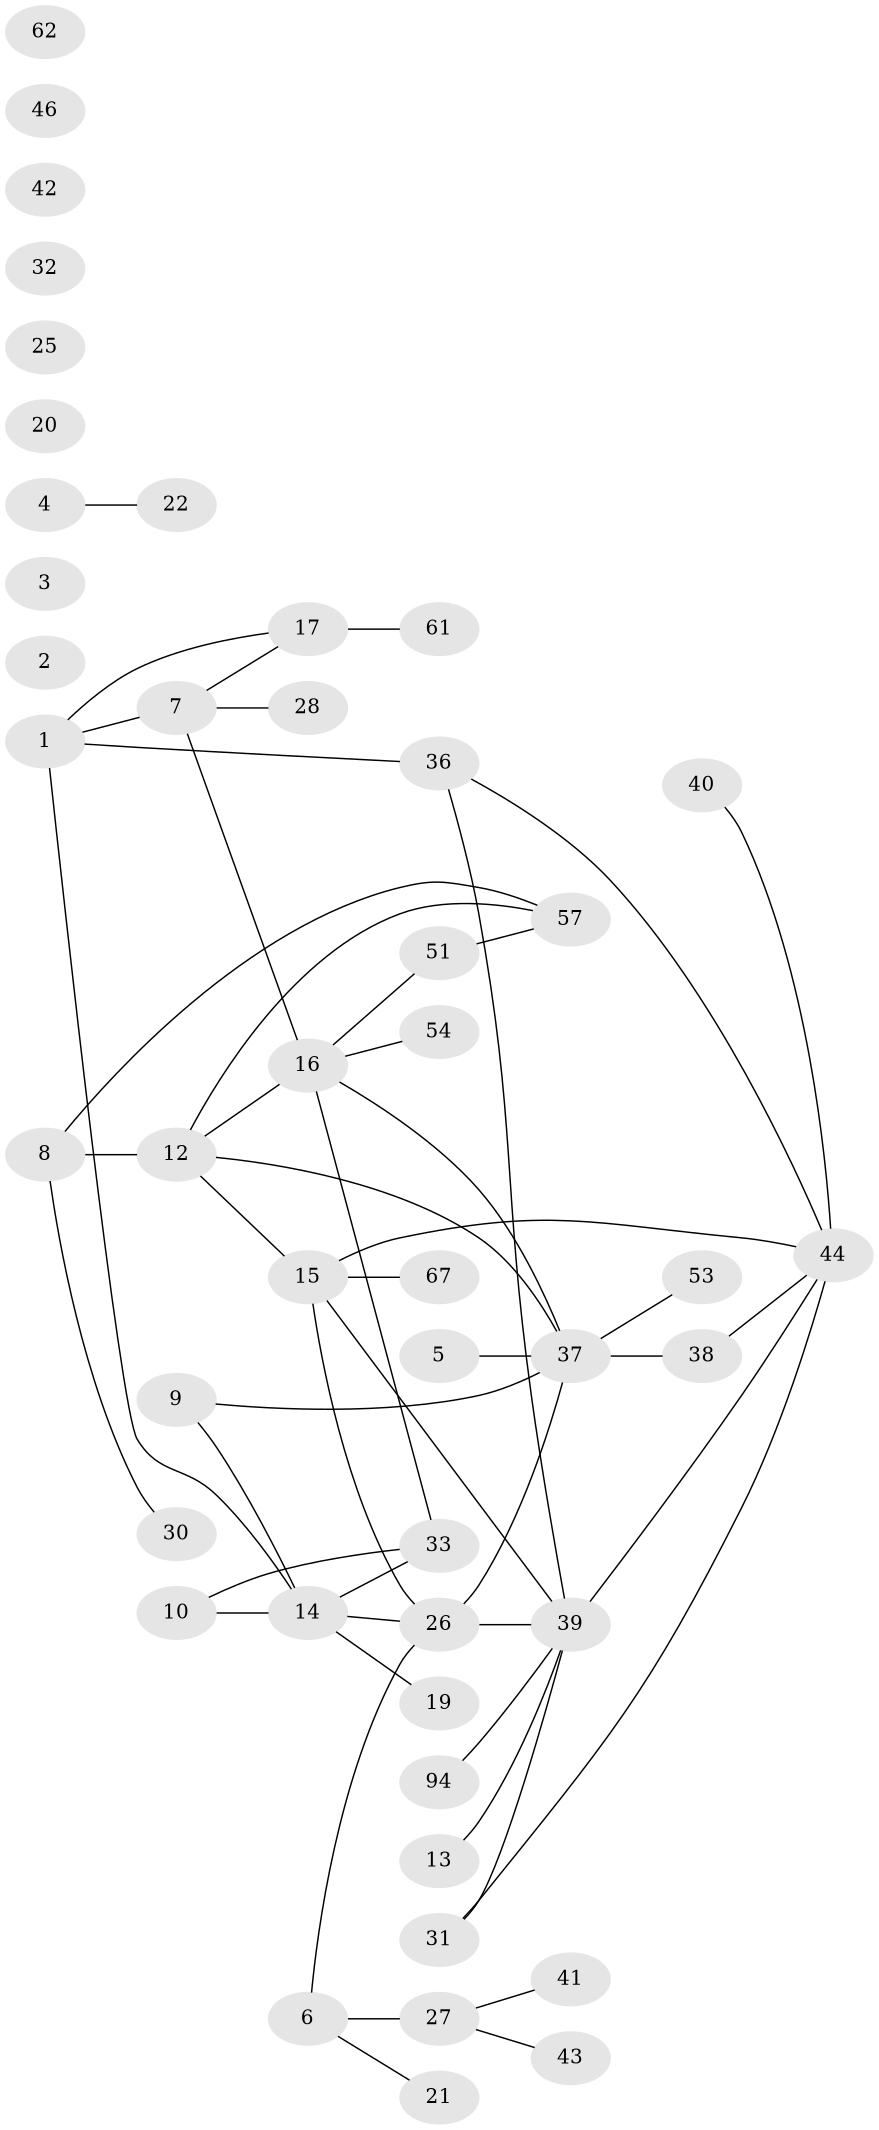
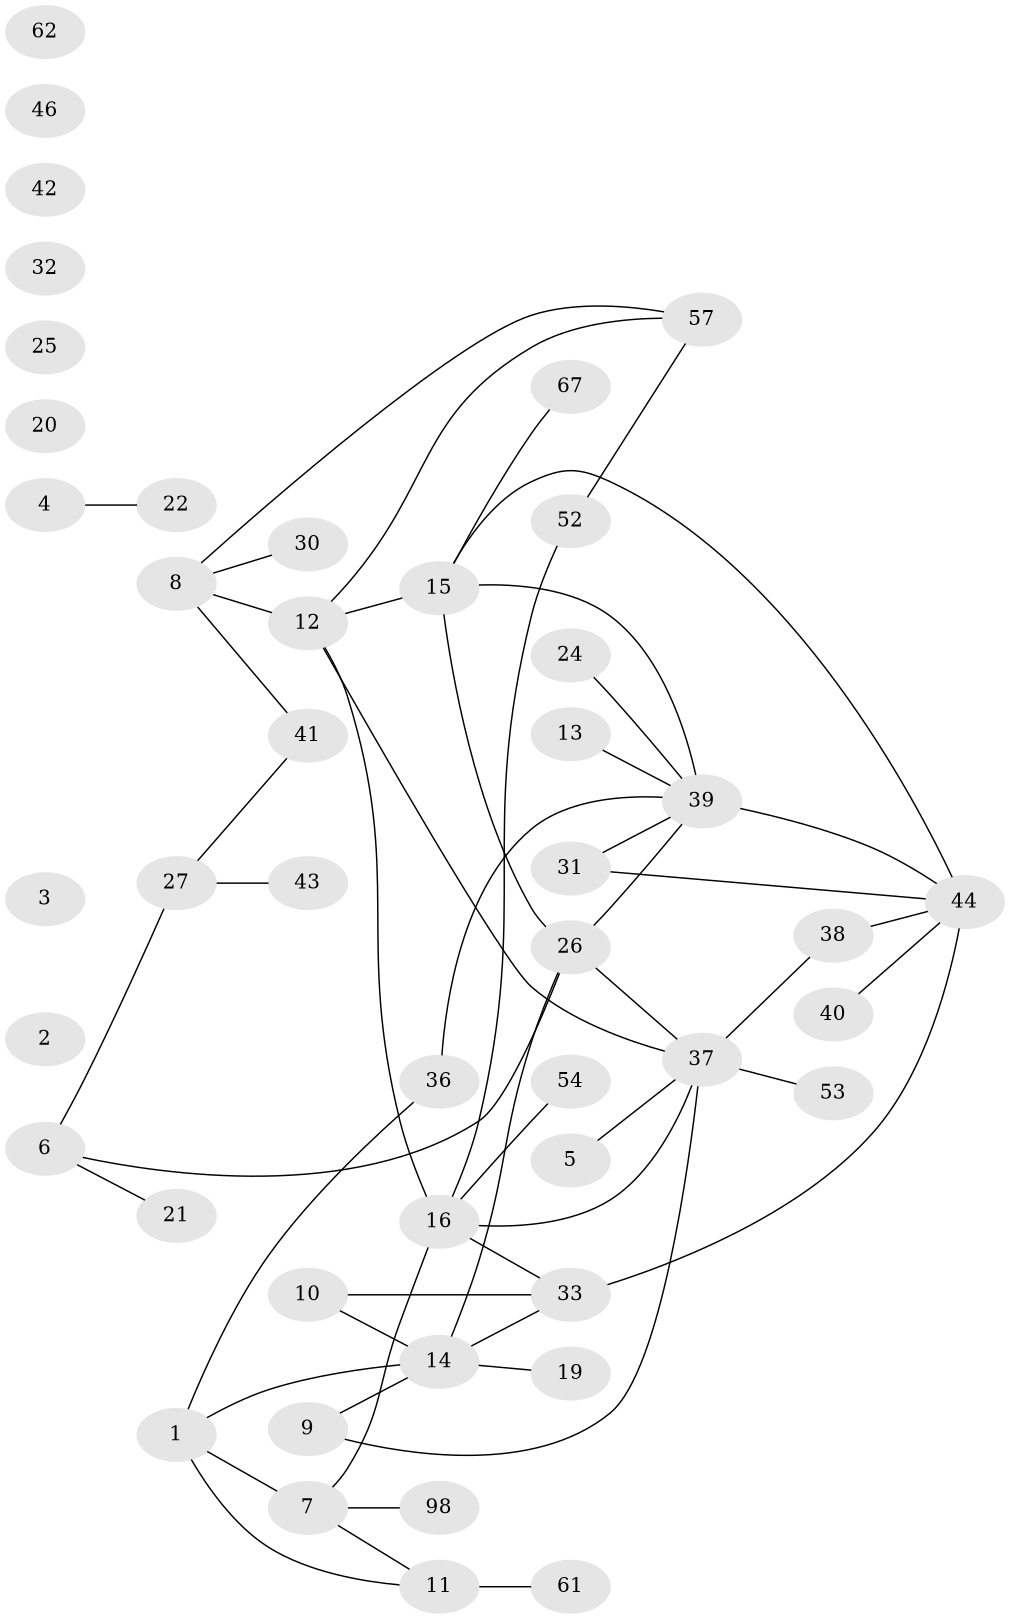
(308, 629) -> (439, 1587)
none -> (242, 660)
(308, 708) -> (439, 1508)
(439, 953) -> (571, 521)
(684, 974) -> (843, 1163)
(439, 1782) -> (571, 655)
